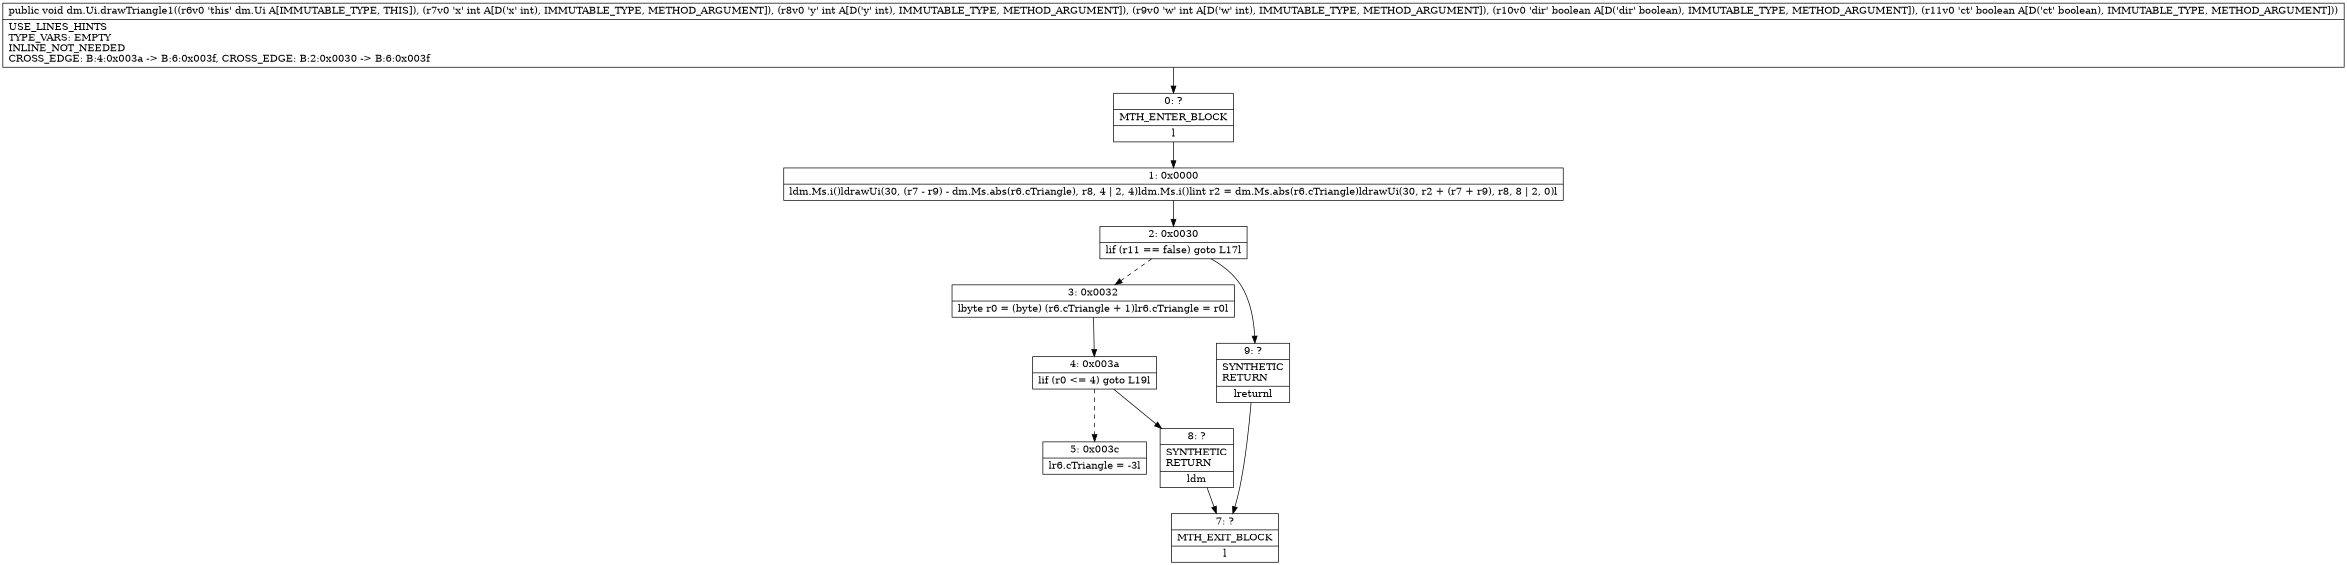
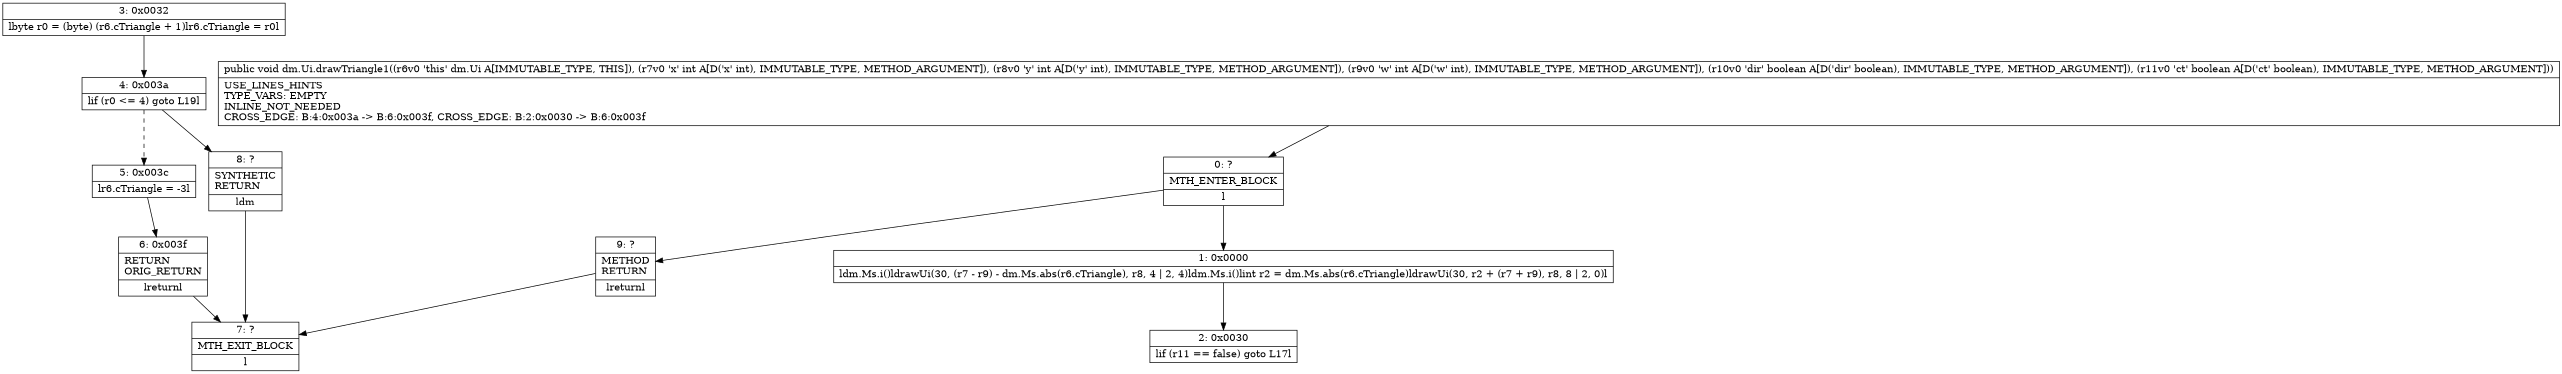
none -> (163, 267)
(1136, 270) -> none
(1244, 291) -> (913, 225)
(1253, 367) -> (626, 261)
